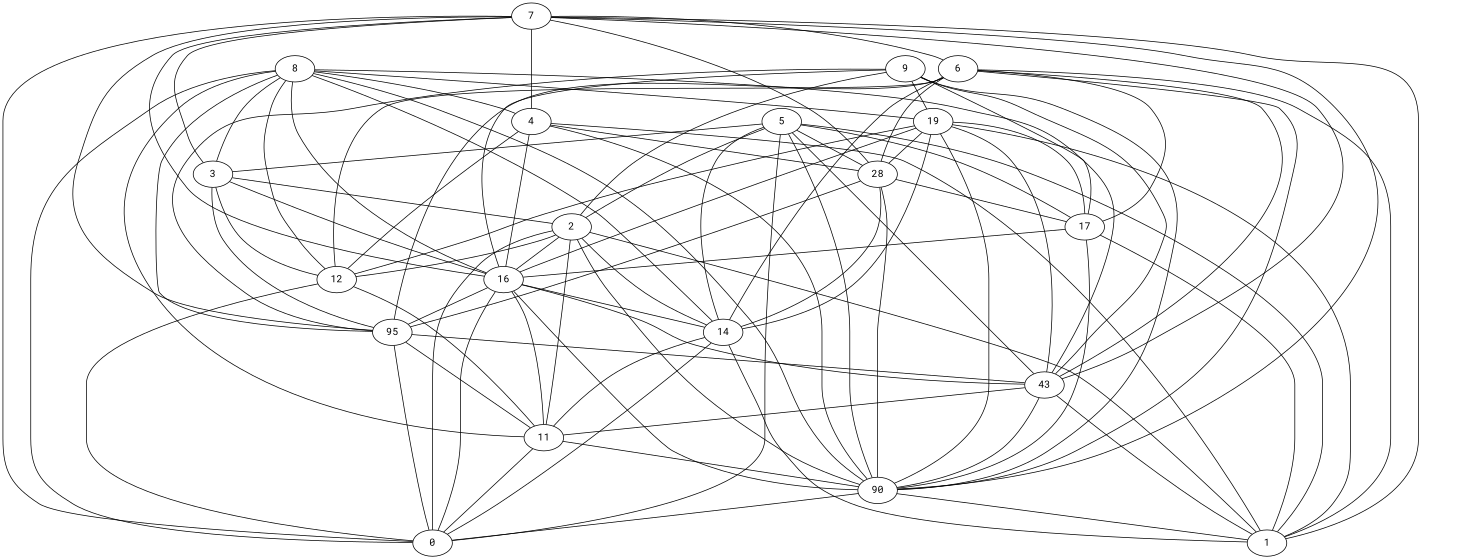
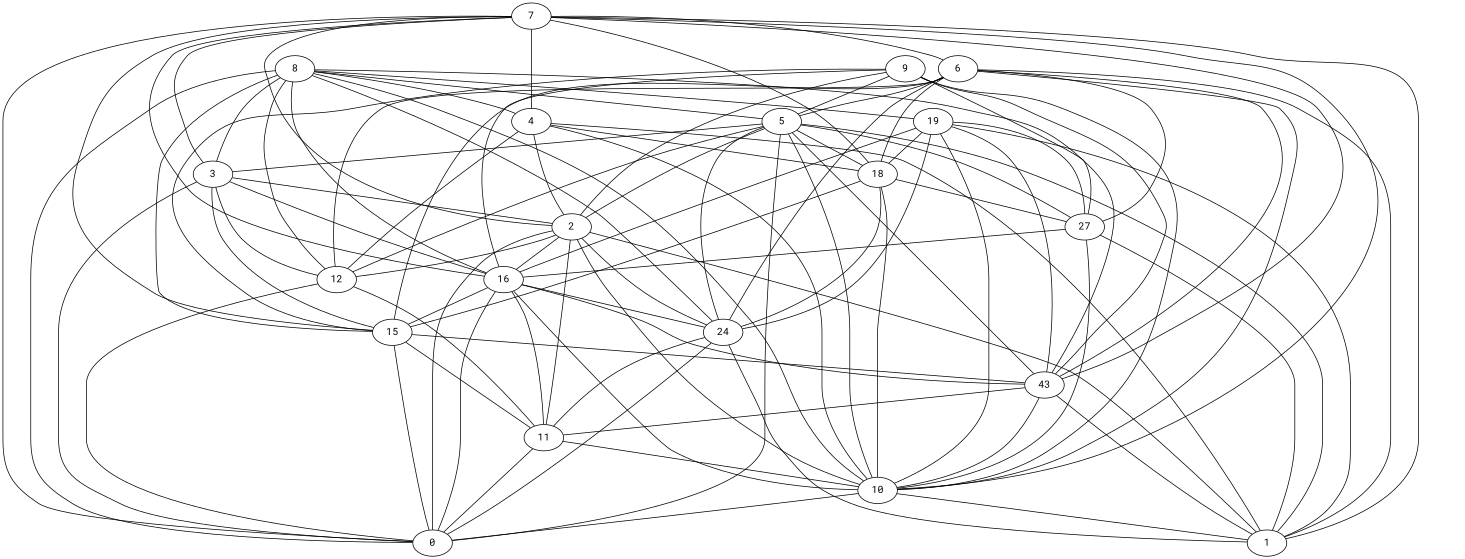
(919, 95) -> (839, 97)
none -> (864, 100)
none -> (281, 109)
(878, 174) -> (878, 174)
(660, 182) -> (565, 186)
(517, 201) -> (544, 174)
(1085, 227) -> (1085, 227)
(186, 329) -> (561, 98)
(392, 332) -> (392, 332)
(723, 332) -> (723, 332)
none -> (69, 472)
(878, 490) -> (878, 490)
